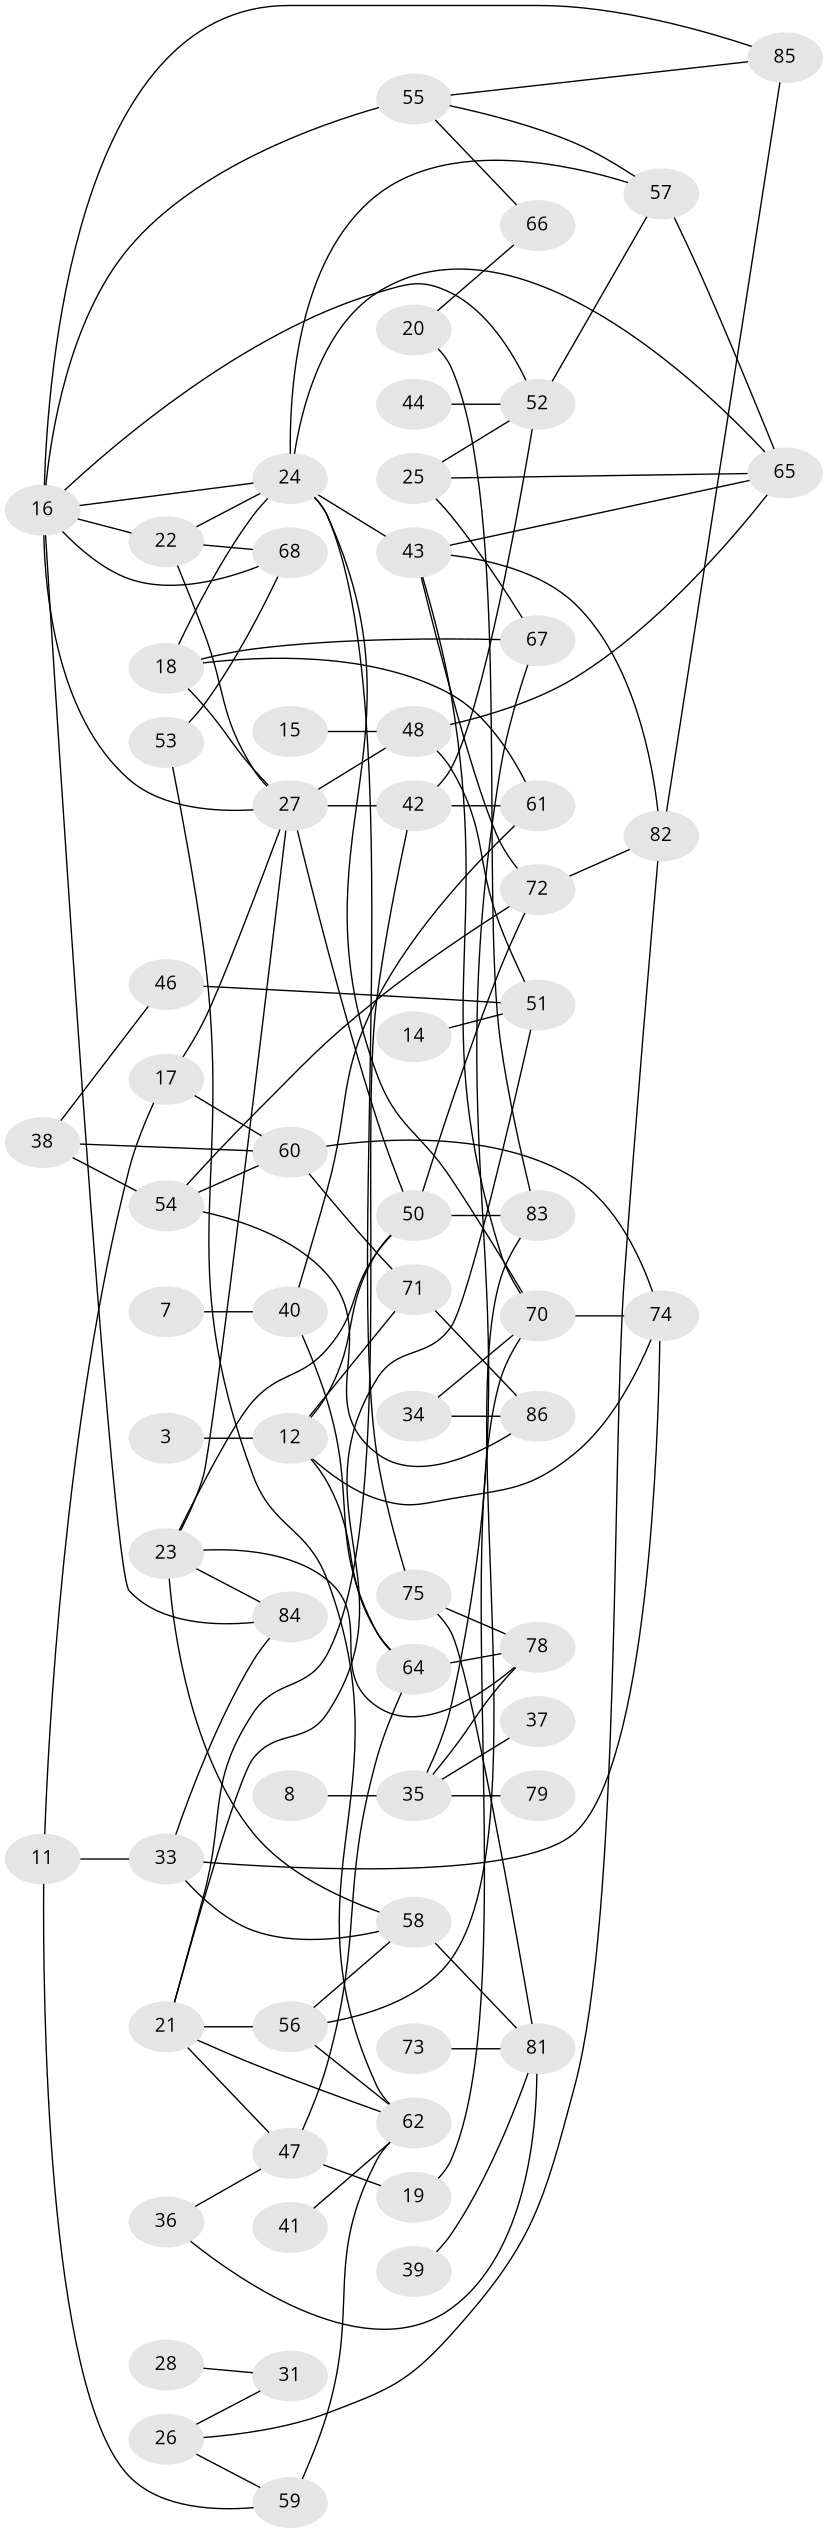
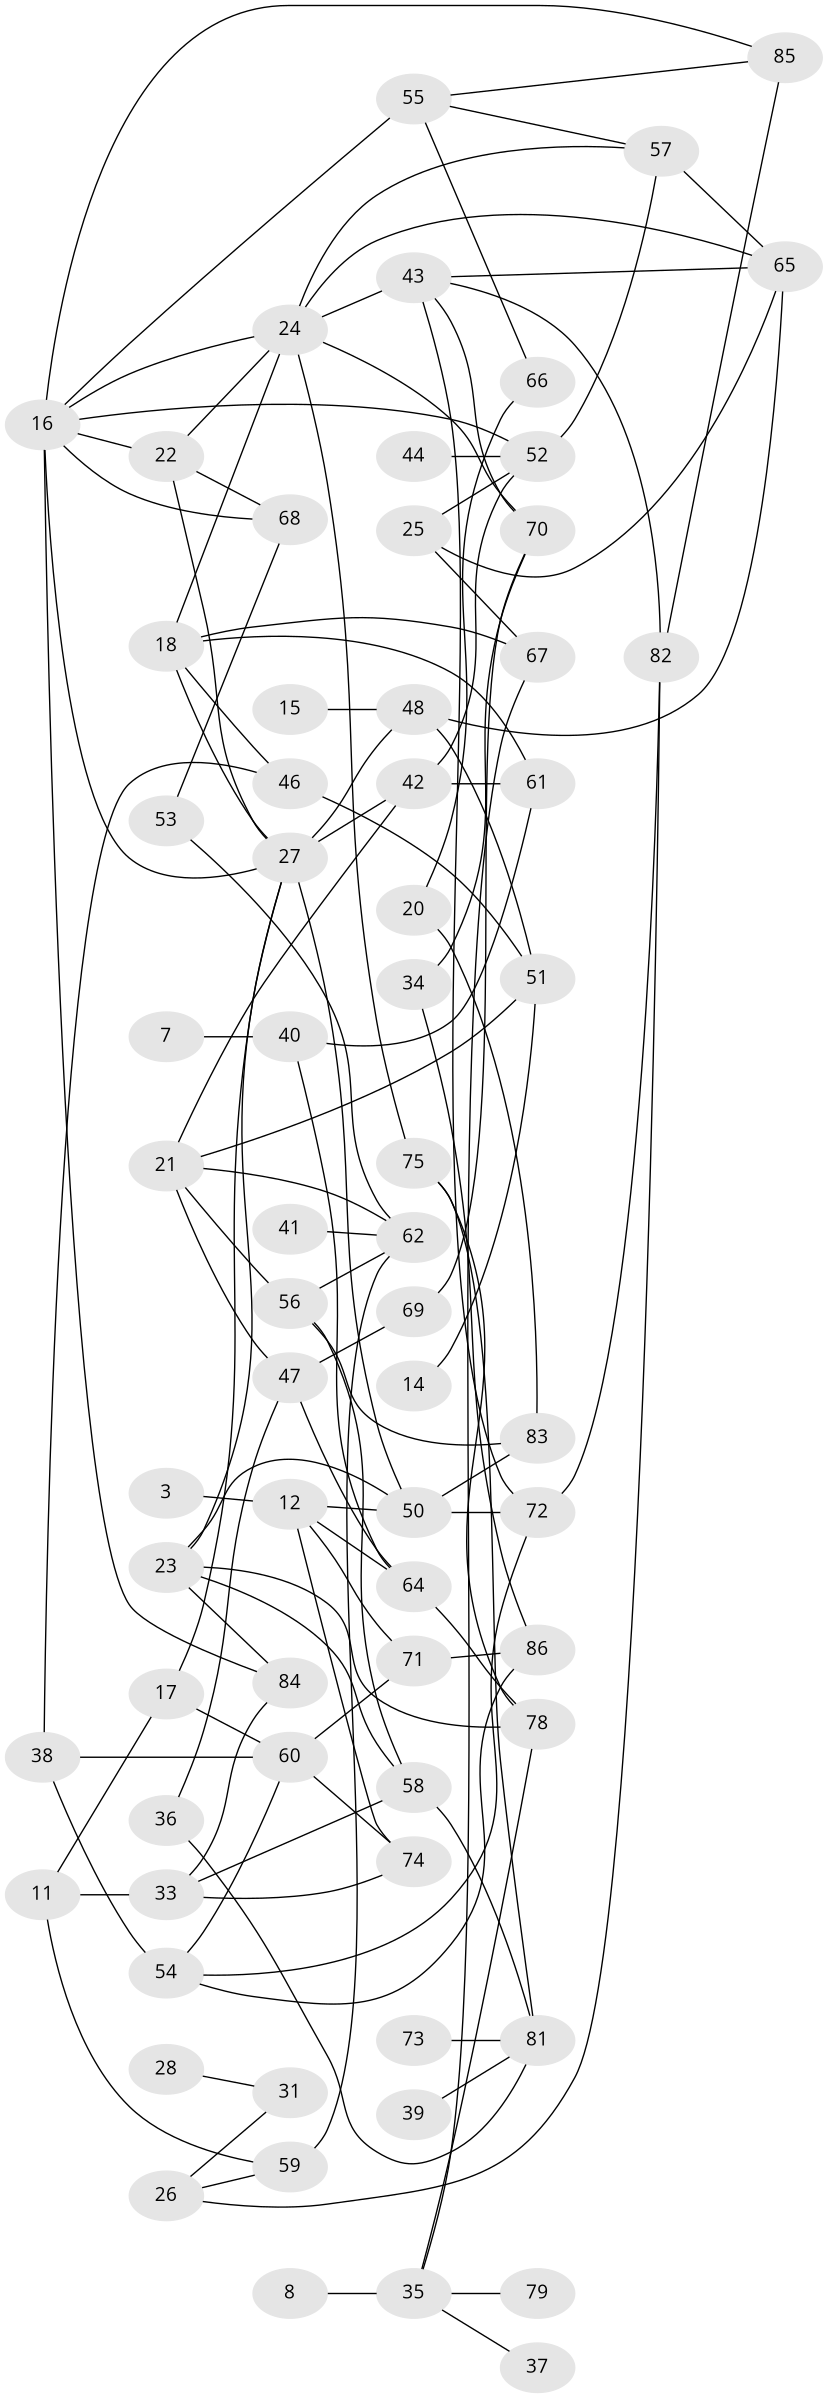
none -> (228, 718)
(600, 1316) -> none
(414, 2197) -> (414, 1312)
